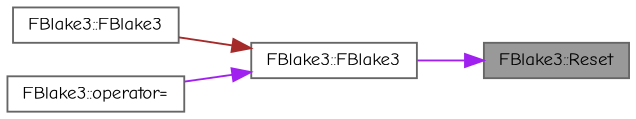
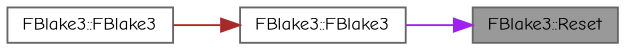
(96, 94) -> none
